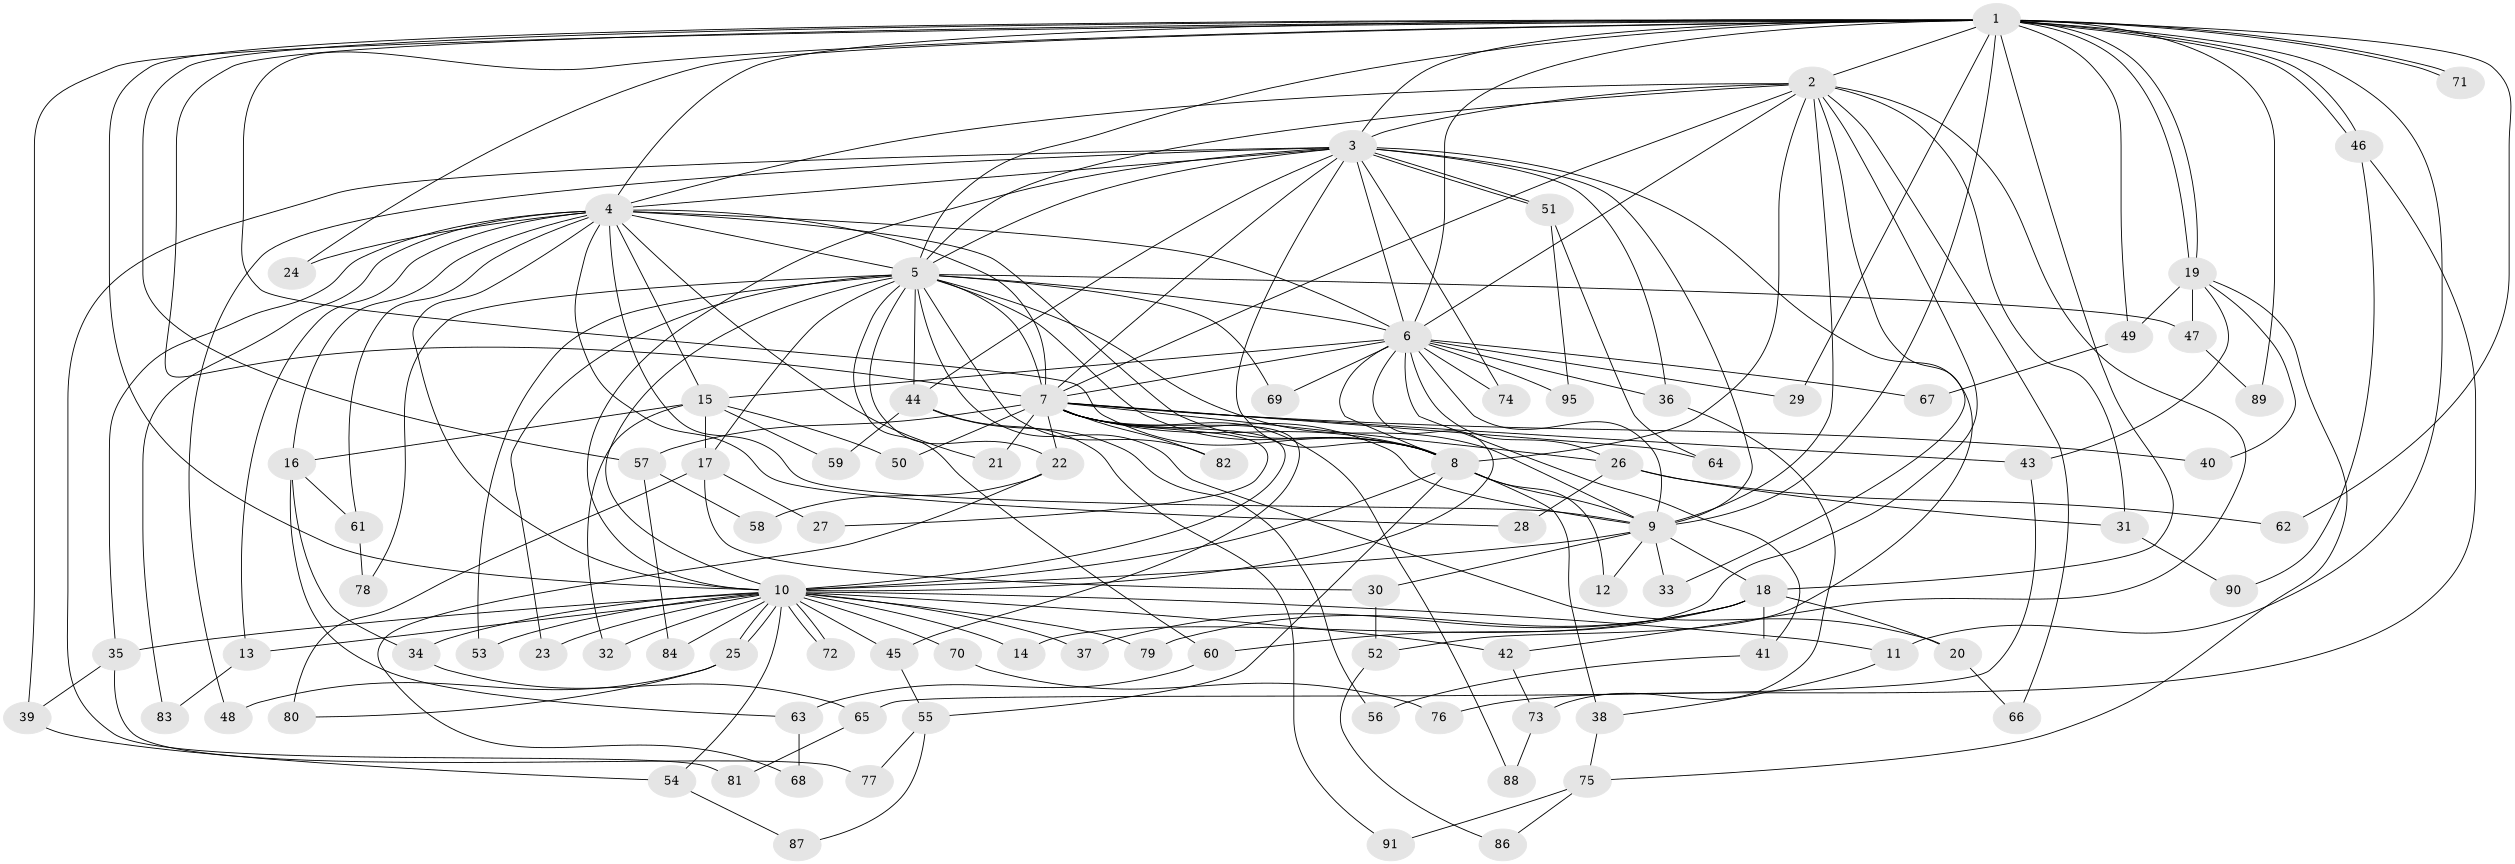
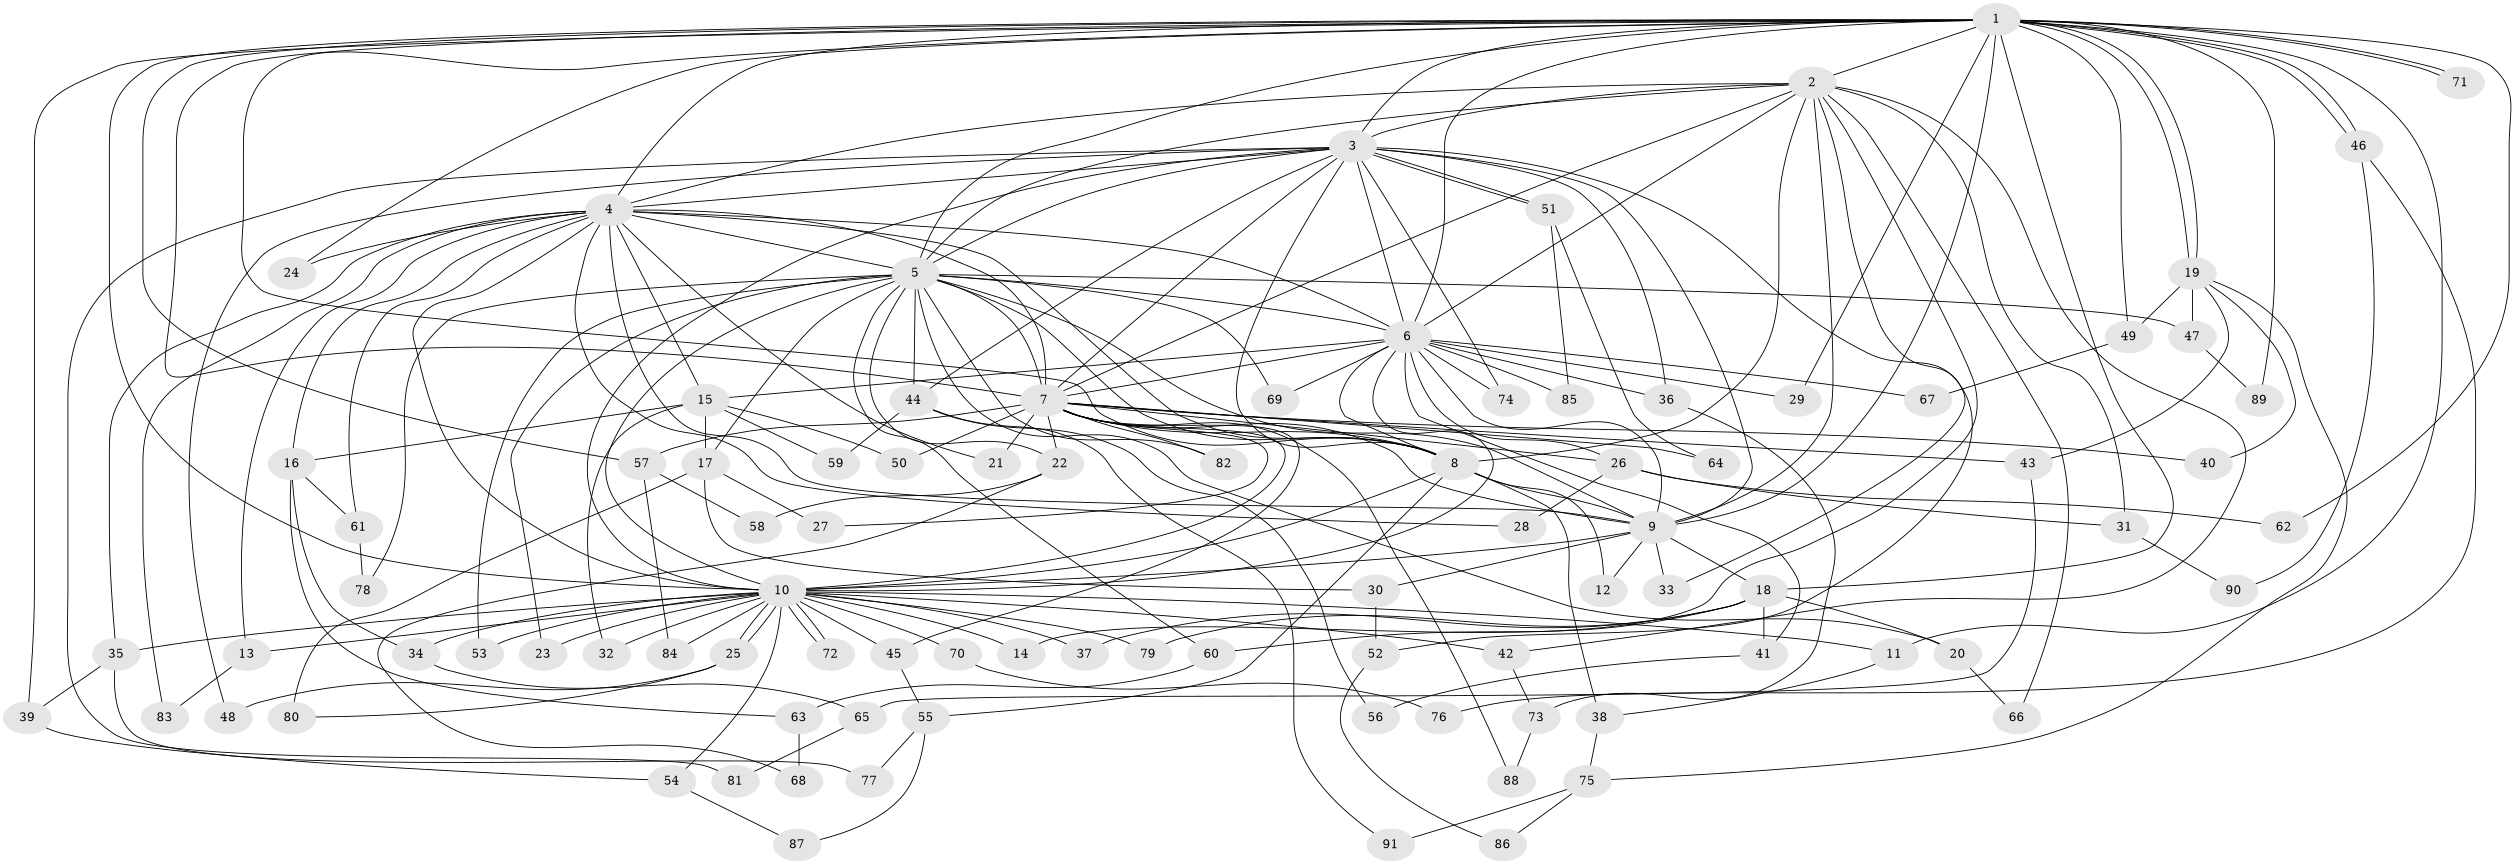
(1570, 400) -> (1570, 400)
